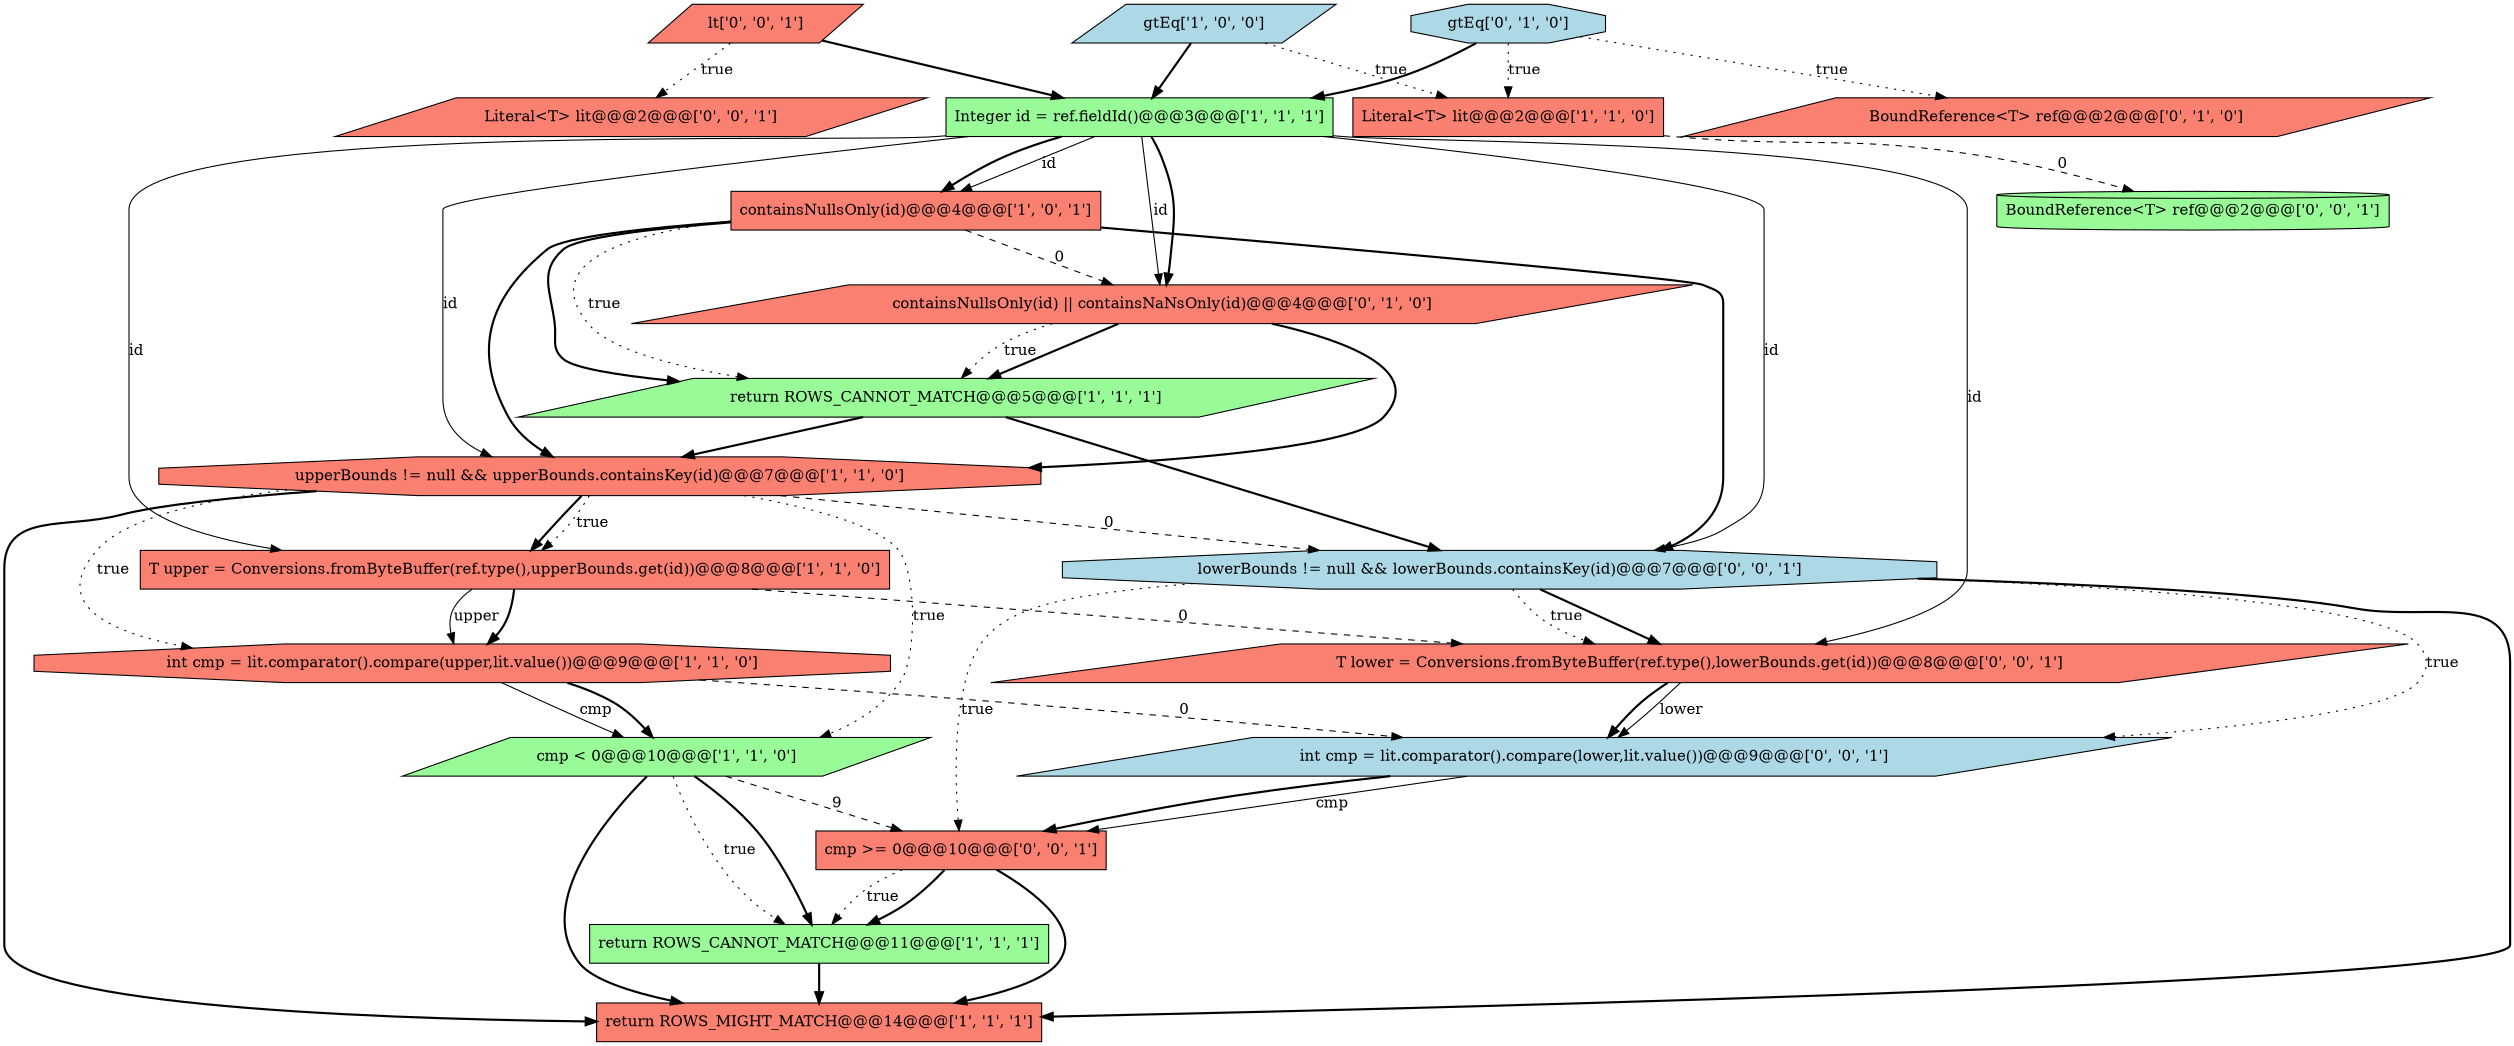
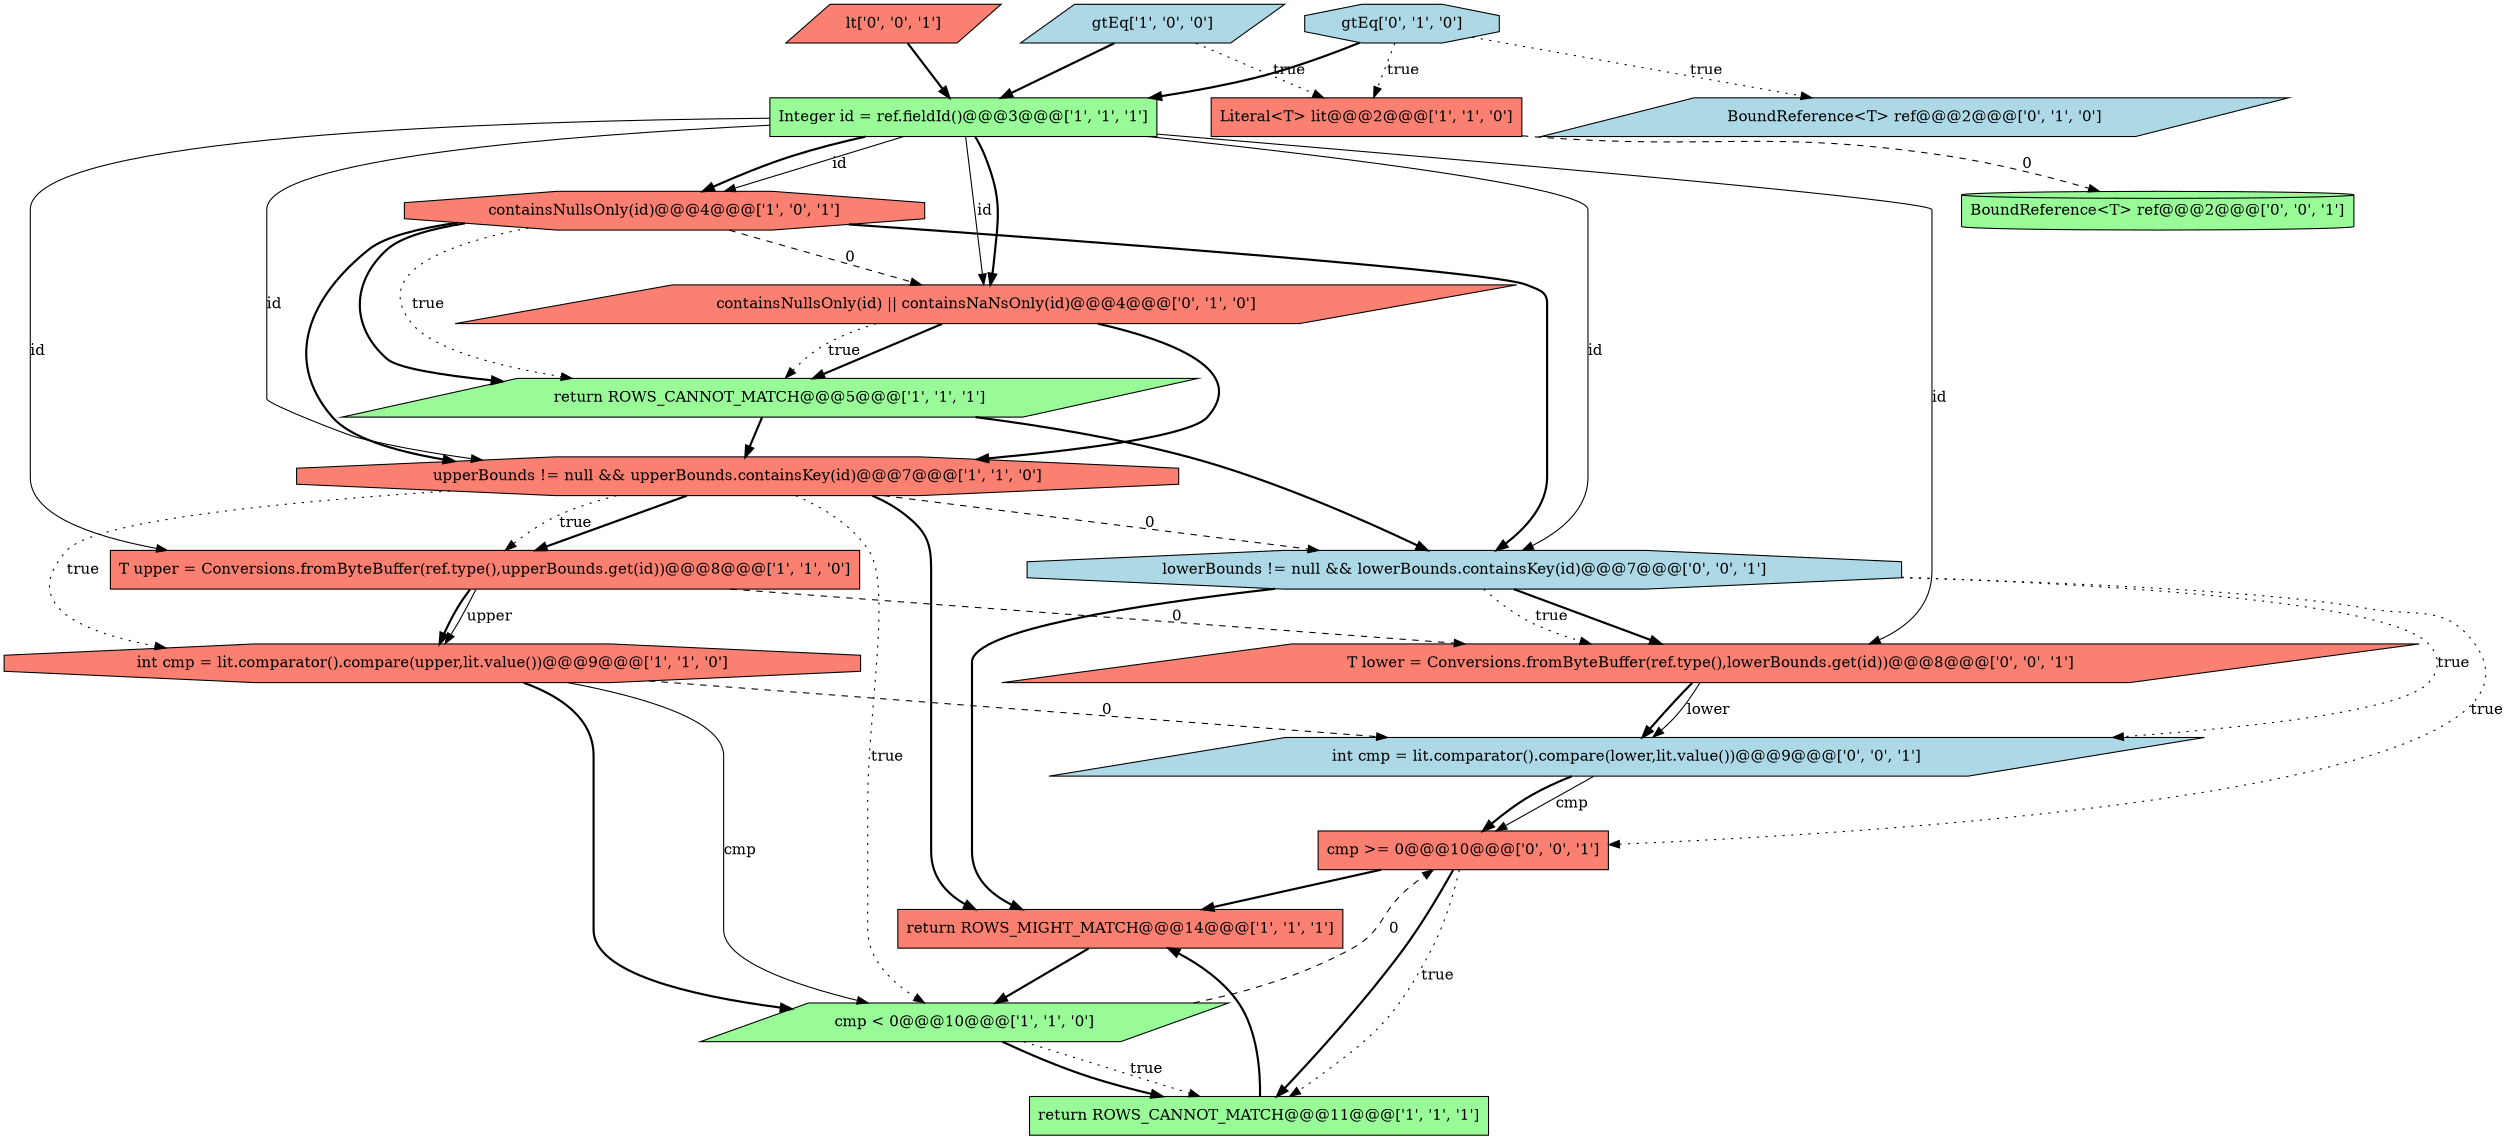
(631, 117) -> none
(2056, 117) -> (1915, 117)
(916, 211) -> (665, 211)
(837, 804) -> (1394, 929)
(566, 909) -> (1047, 973)
